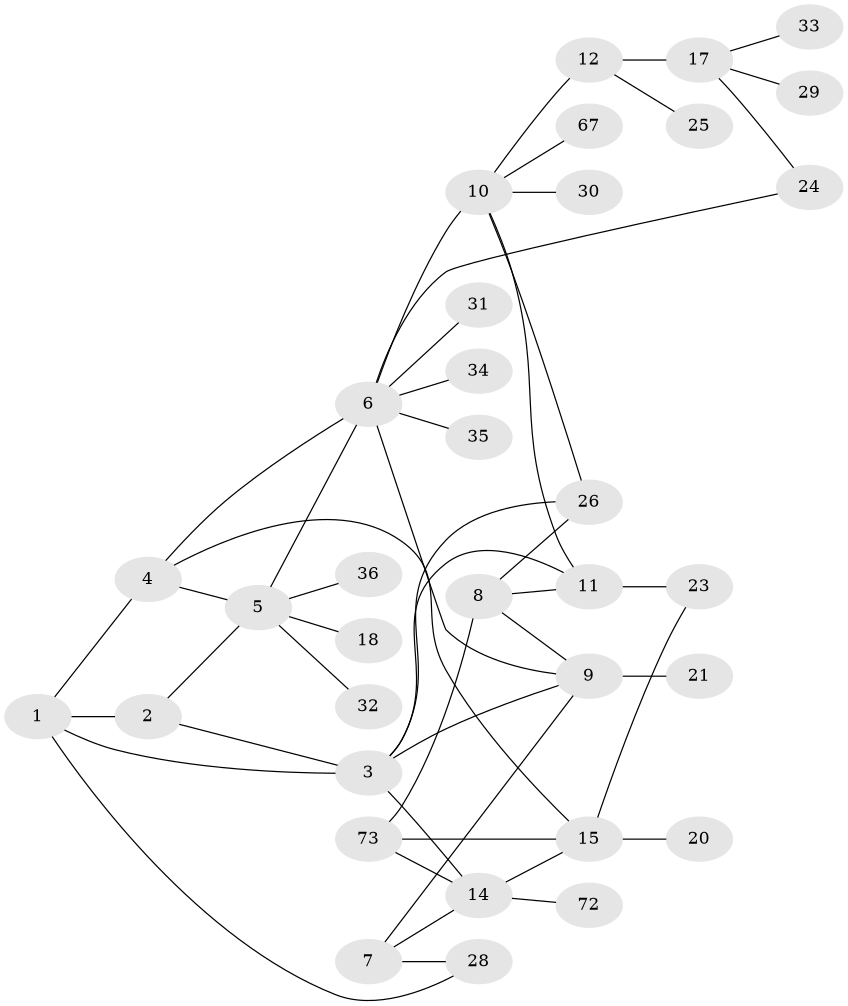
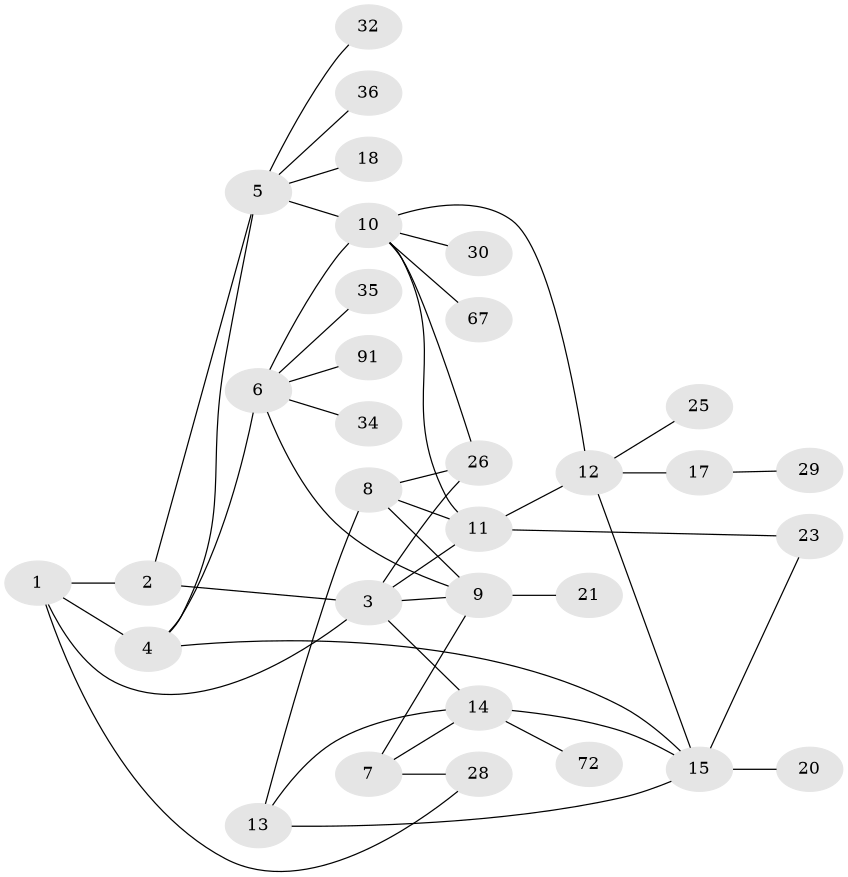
(810, 27) -> none
(810, 187) -> none
(479, 305) -> (369, 358)
none -> (534, 501)
(314, 506) -> (314, 209)
none -> (644, 621)
(369, 839) -> (258, 826)
